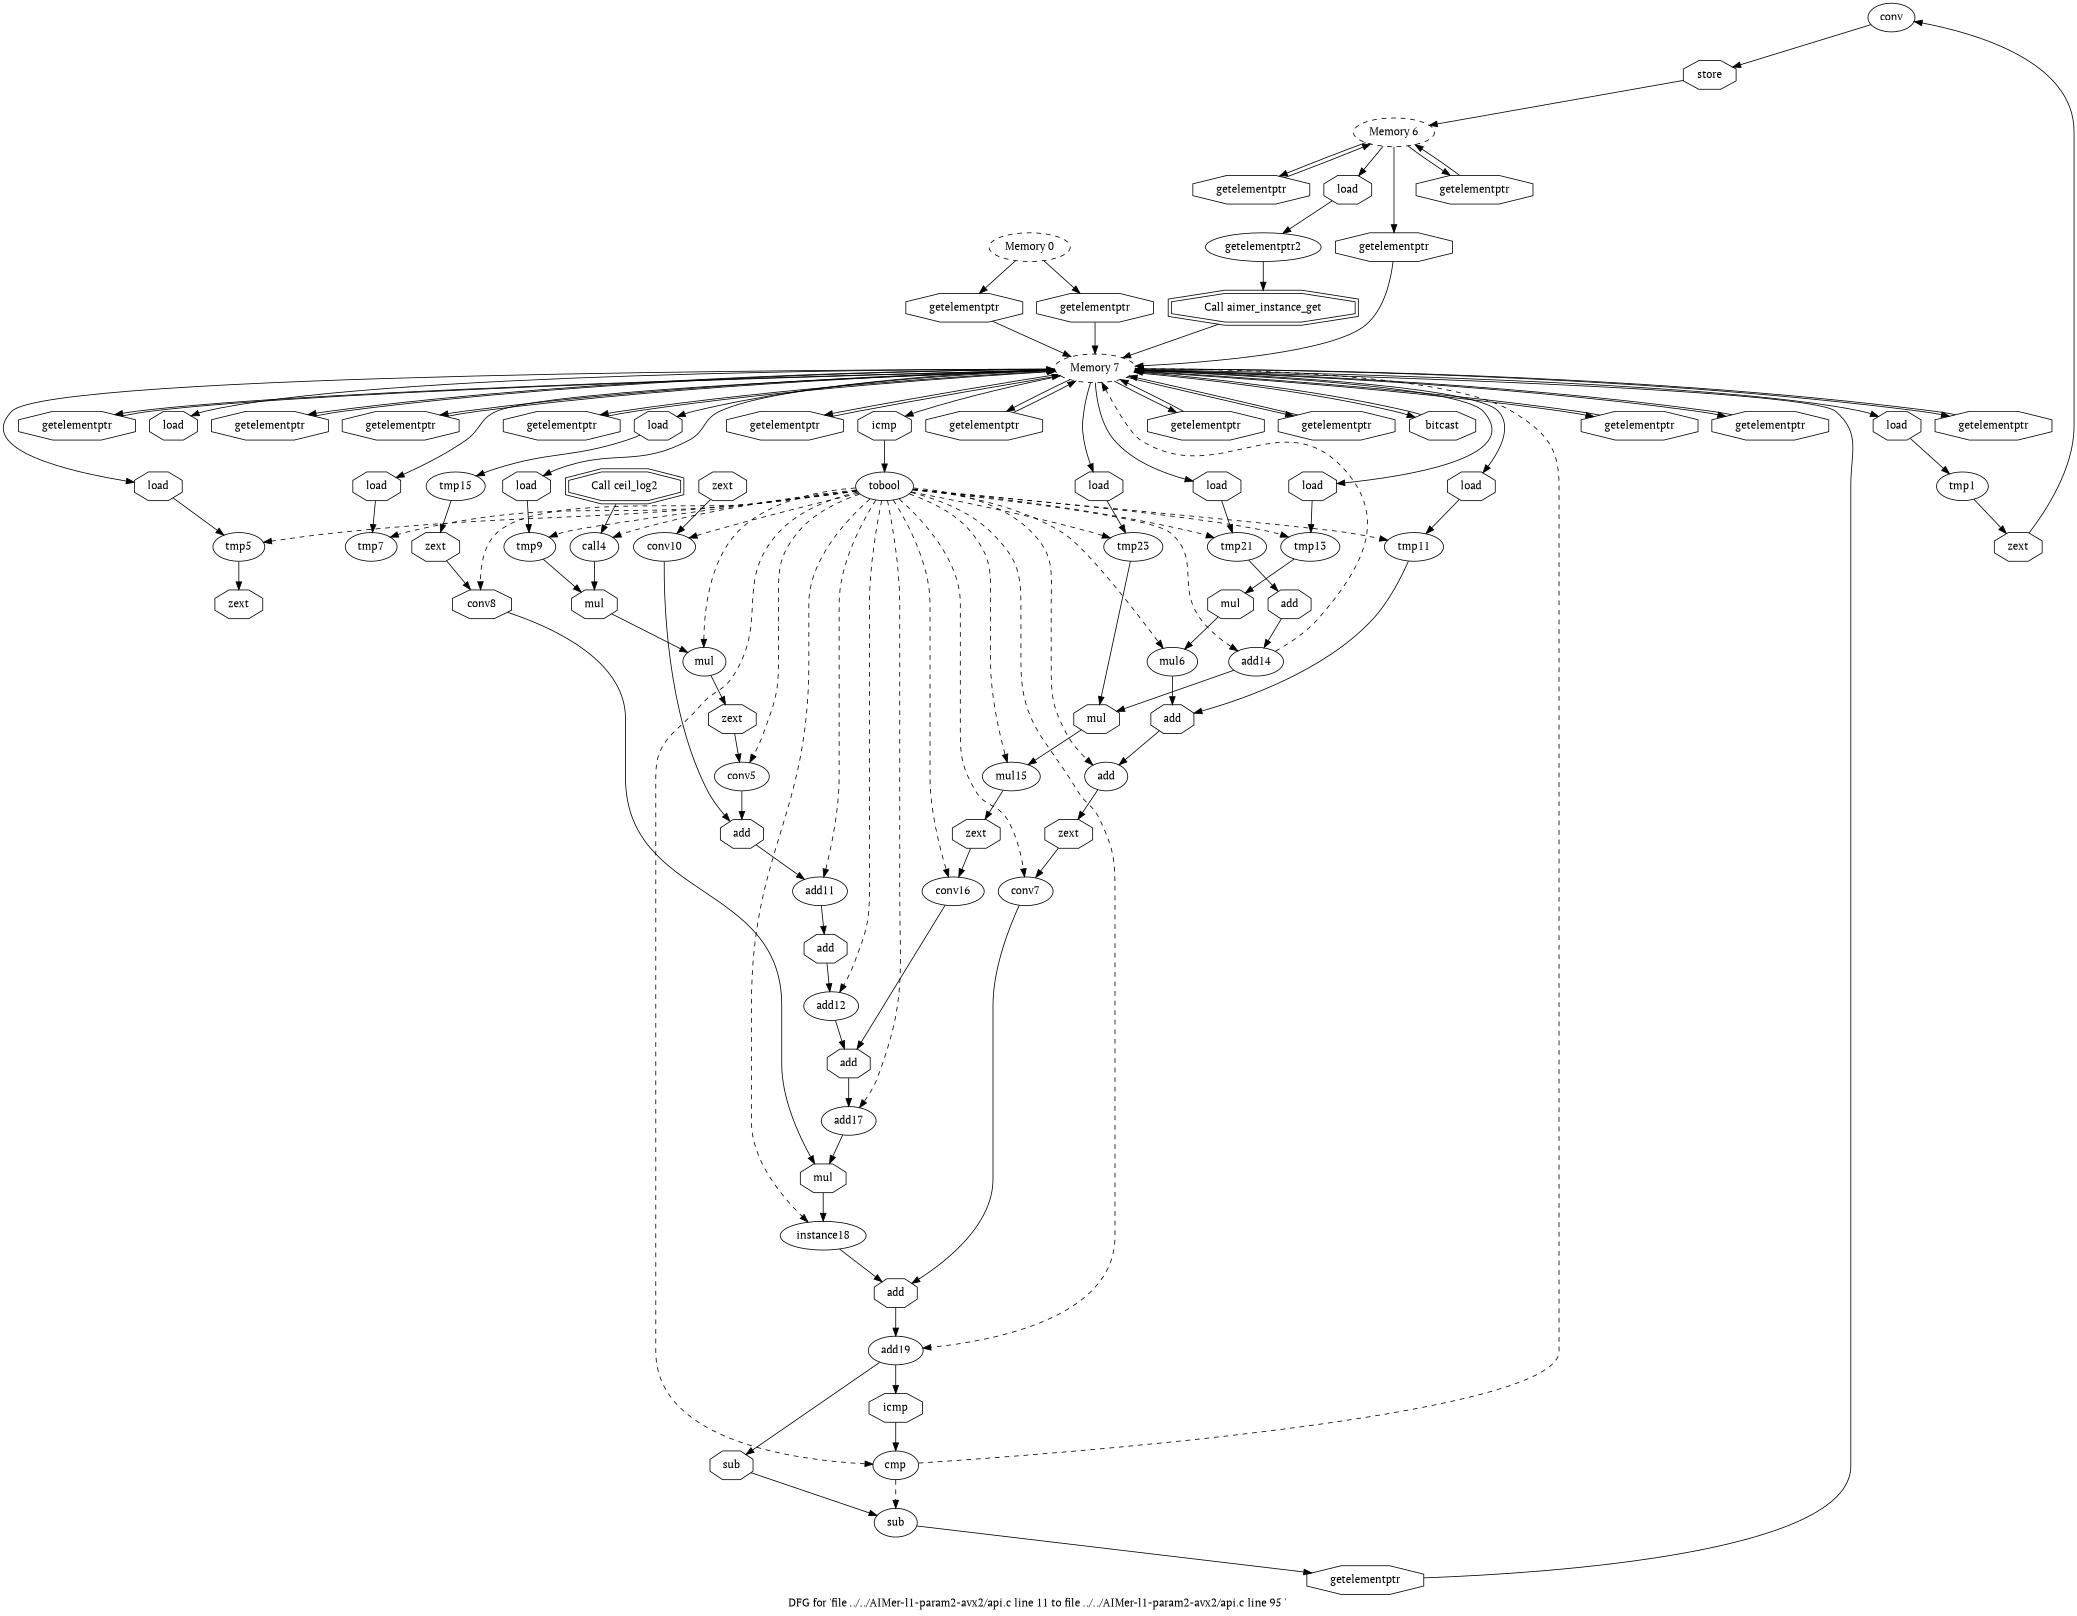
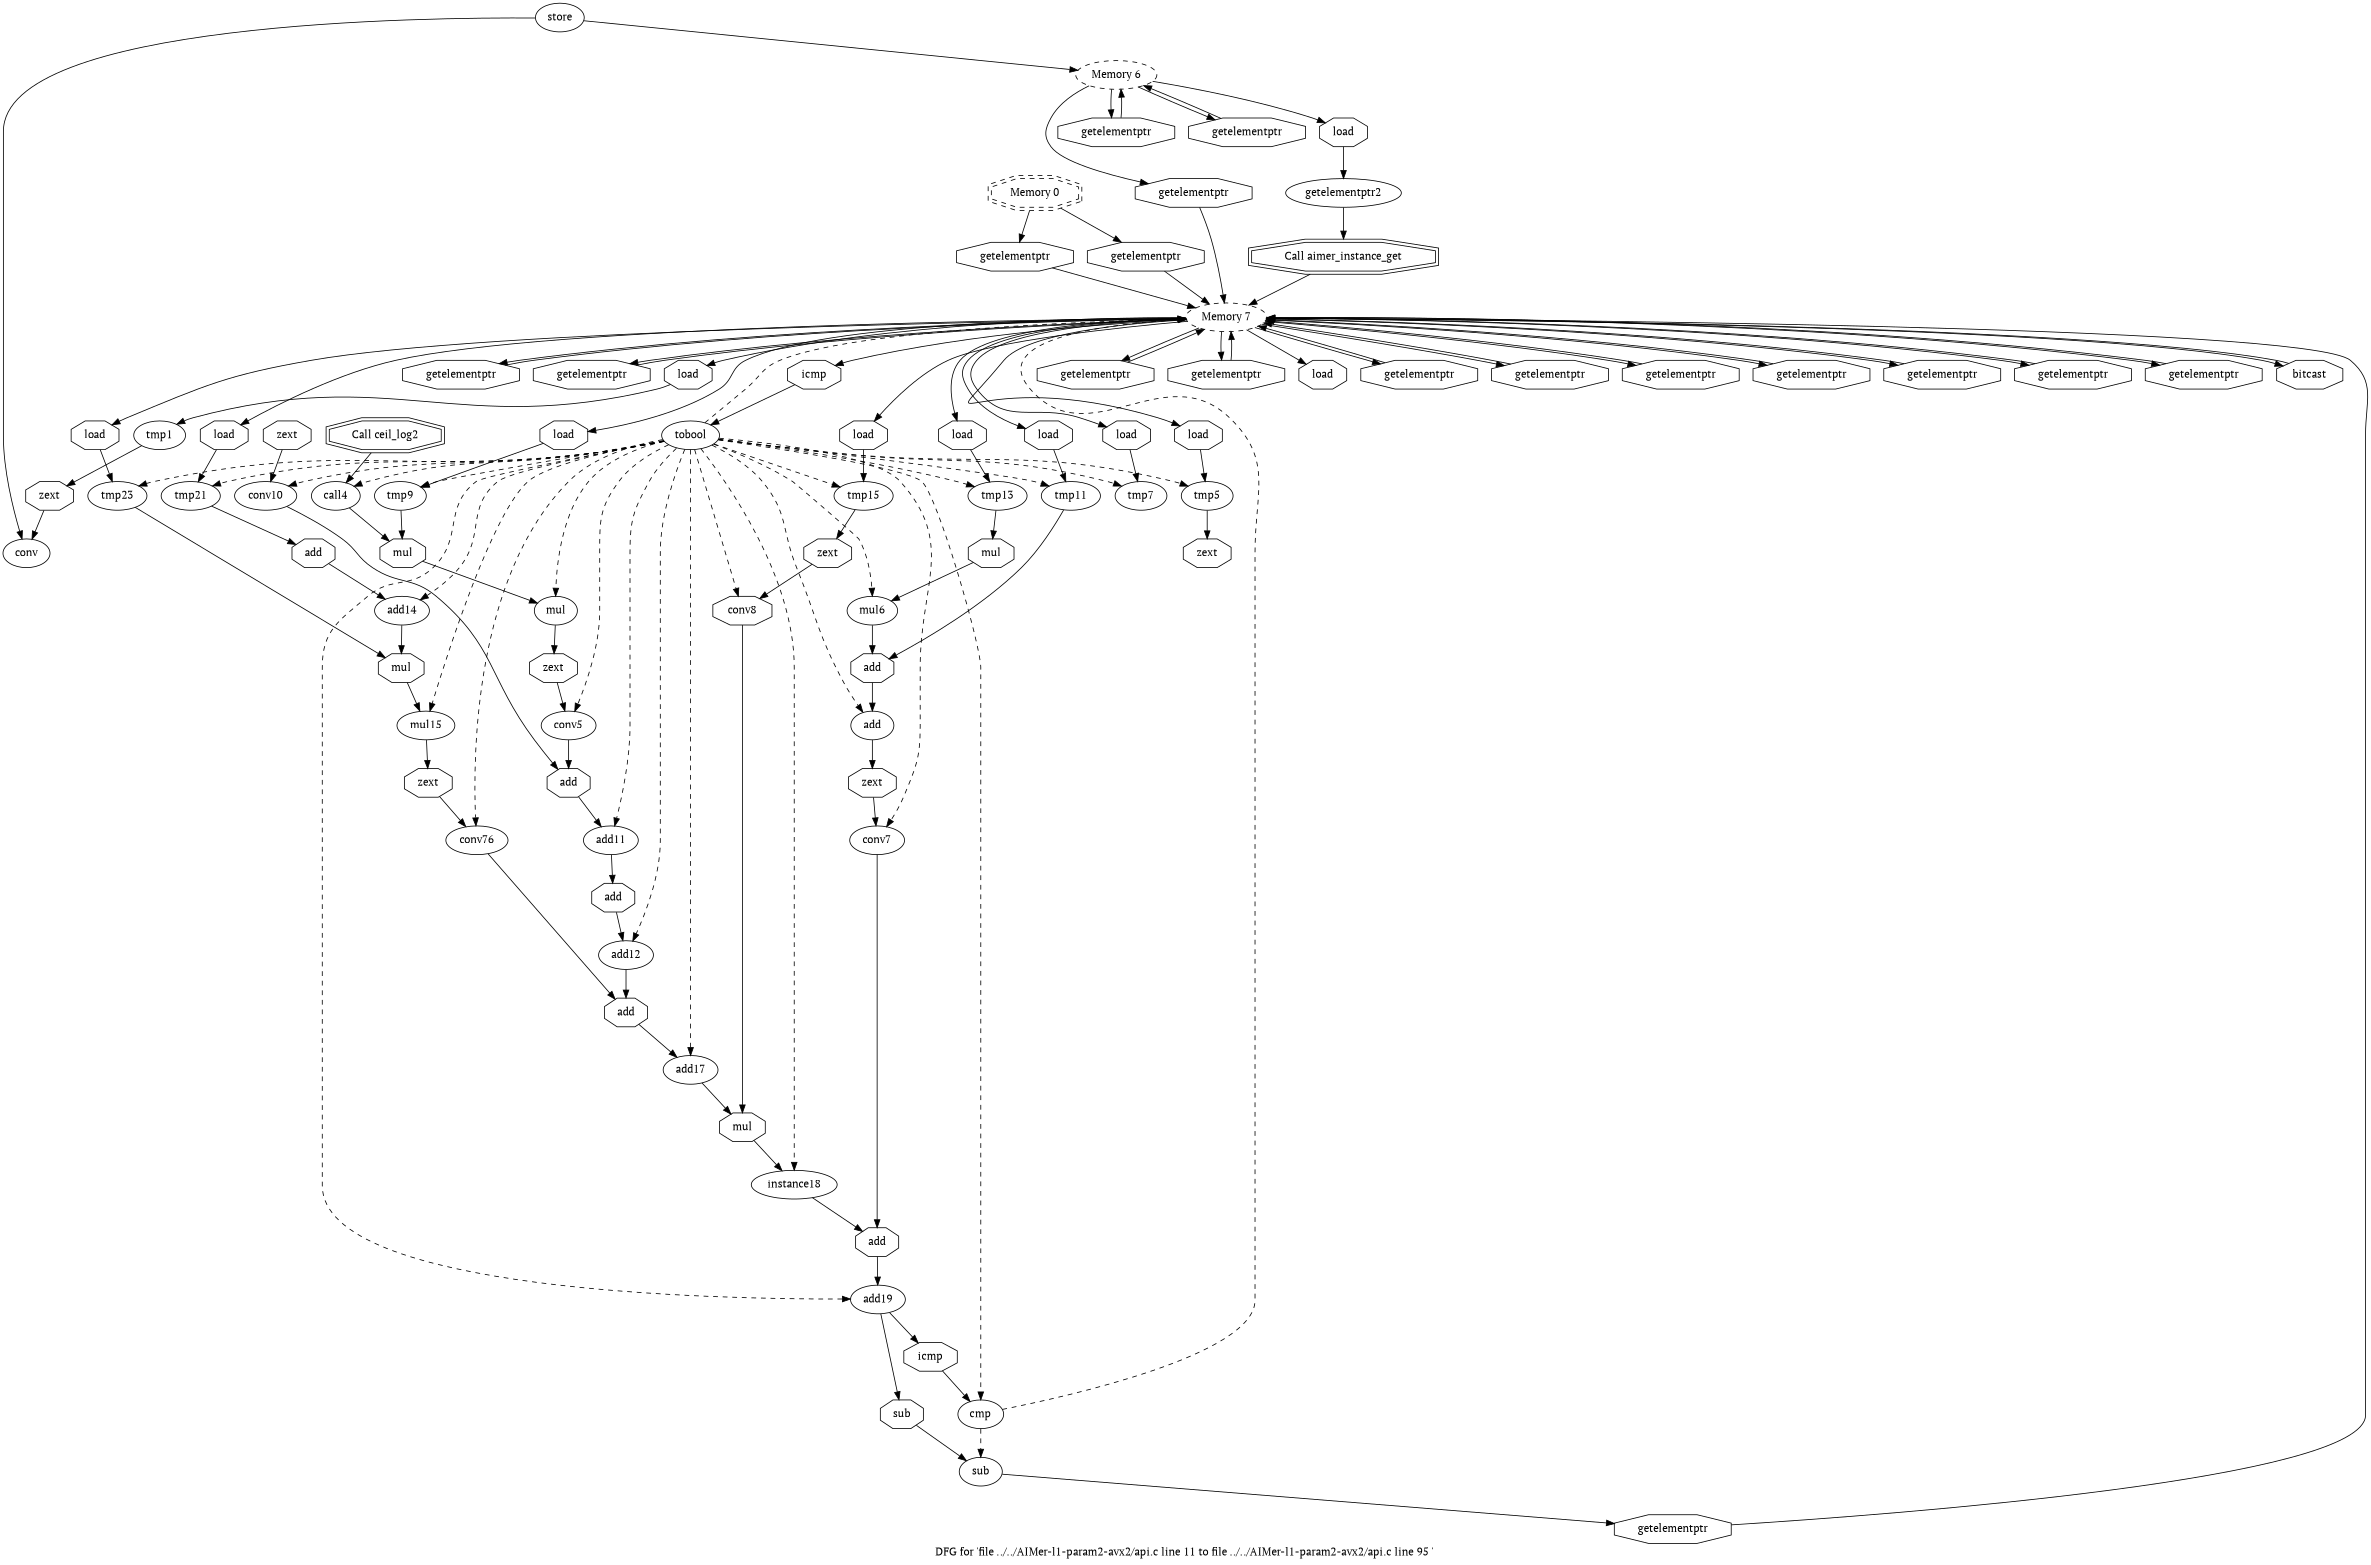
(1806, 45) -> (58, 75)
(1710, 75) -> (560, 18)
(1030, 247) -> (1035, 193)
(1323, 453) -> (830, 347)
none -> (773, 464)
(953, 891) -> (477, 840)
